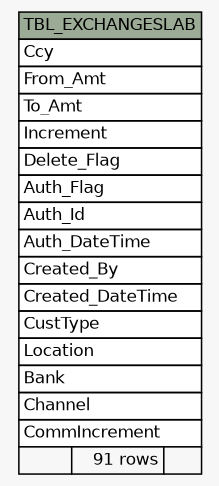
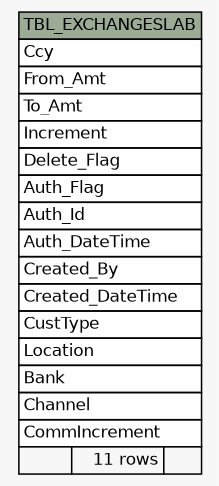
(126, 460) -> (126, 460)
